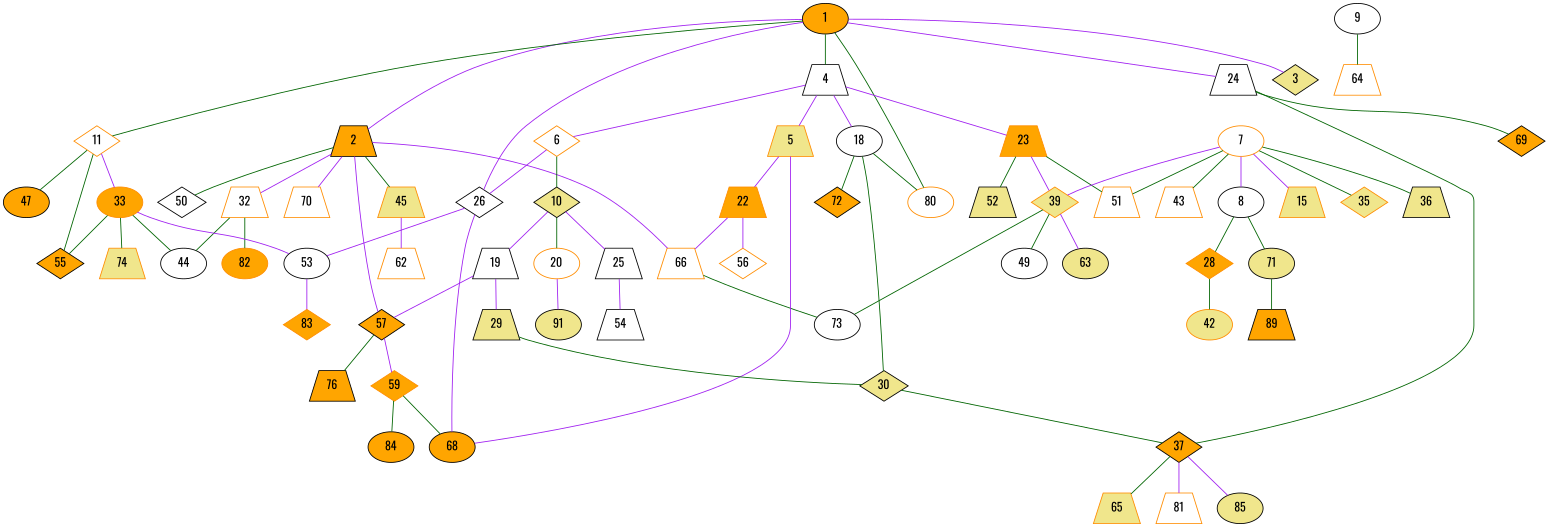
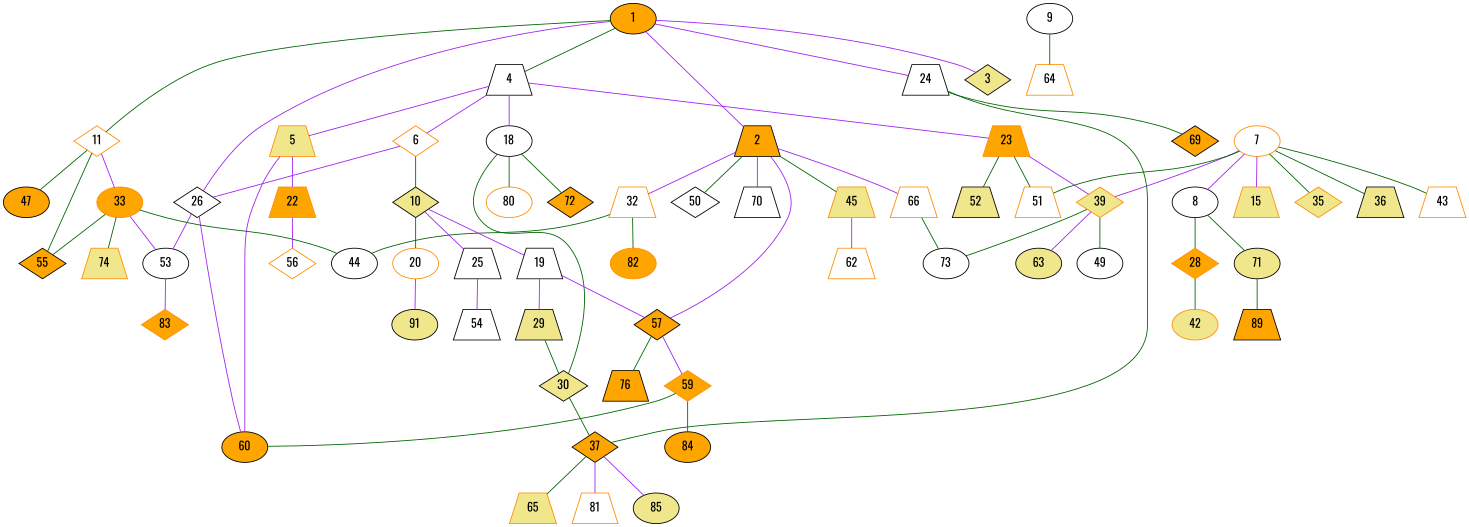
(882, 109) -> none
(307, 202) -> (757, 202)
(711, 233) -> none
(452, 447) -> (245, 447)
